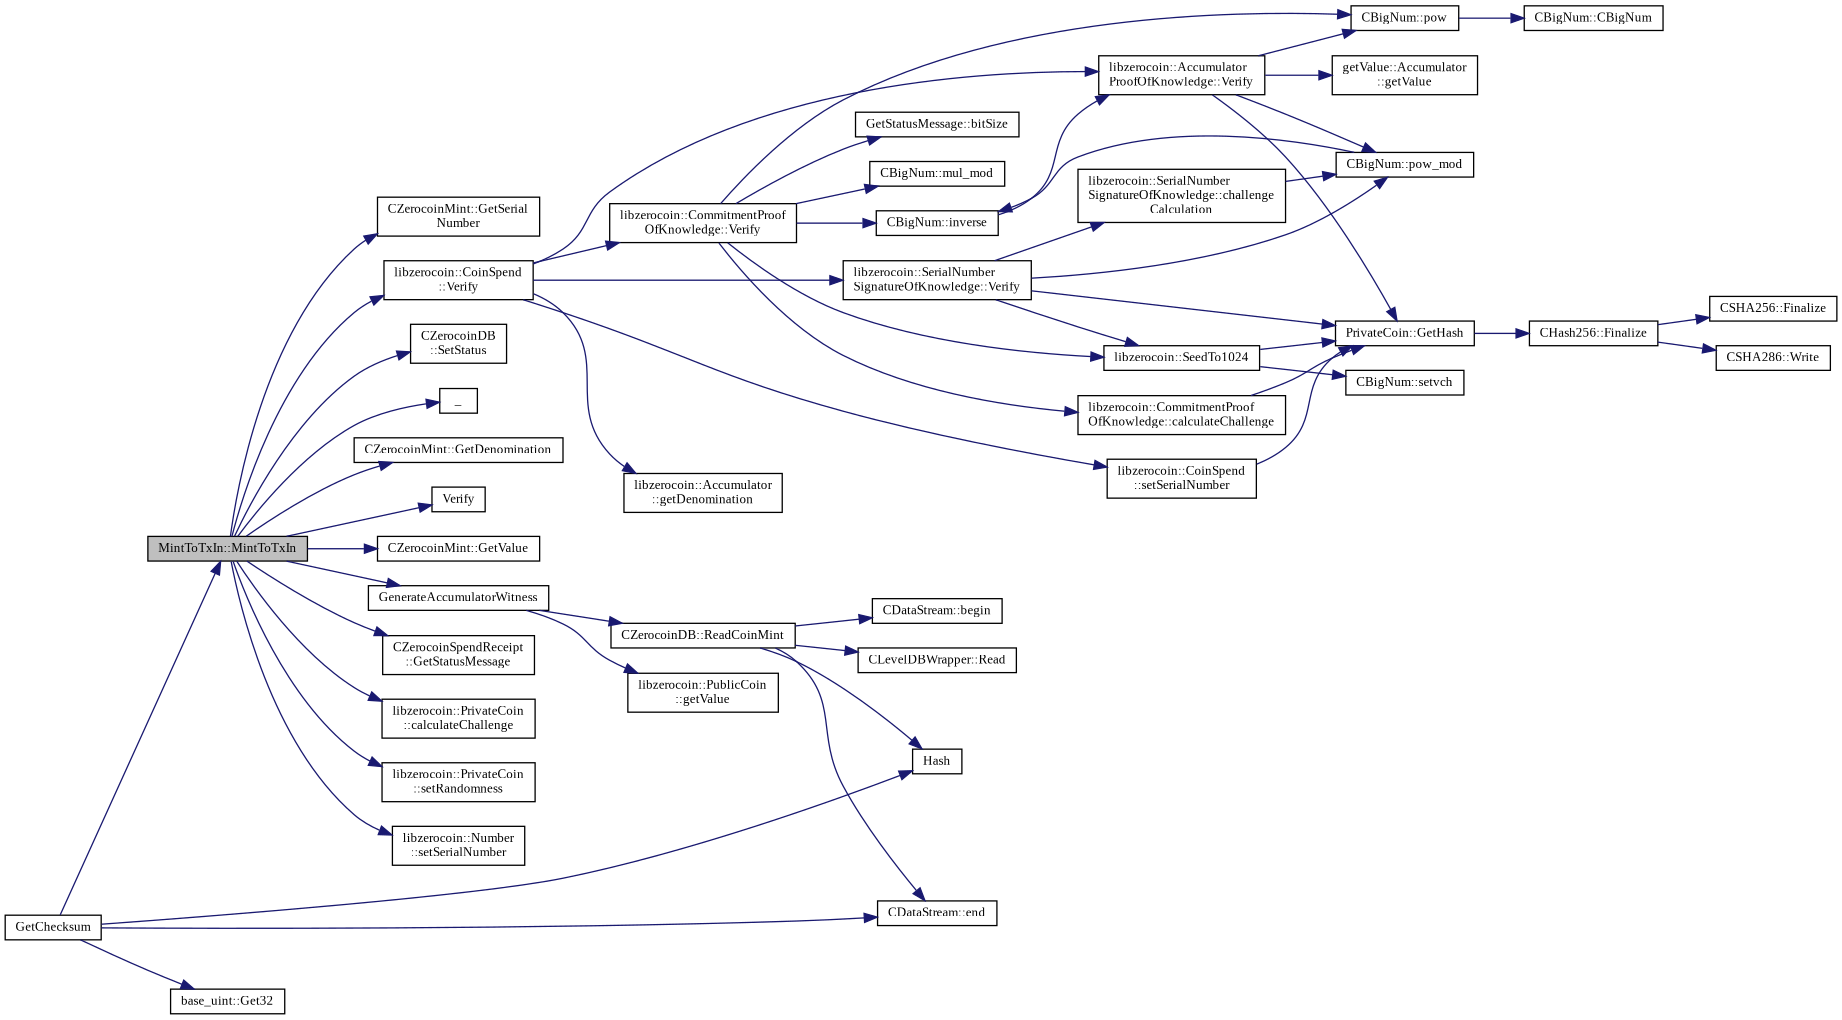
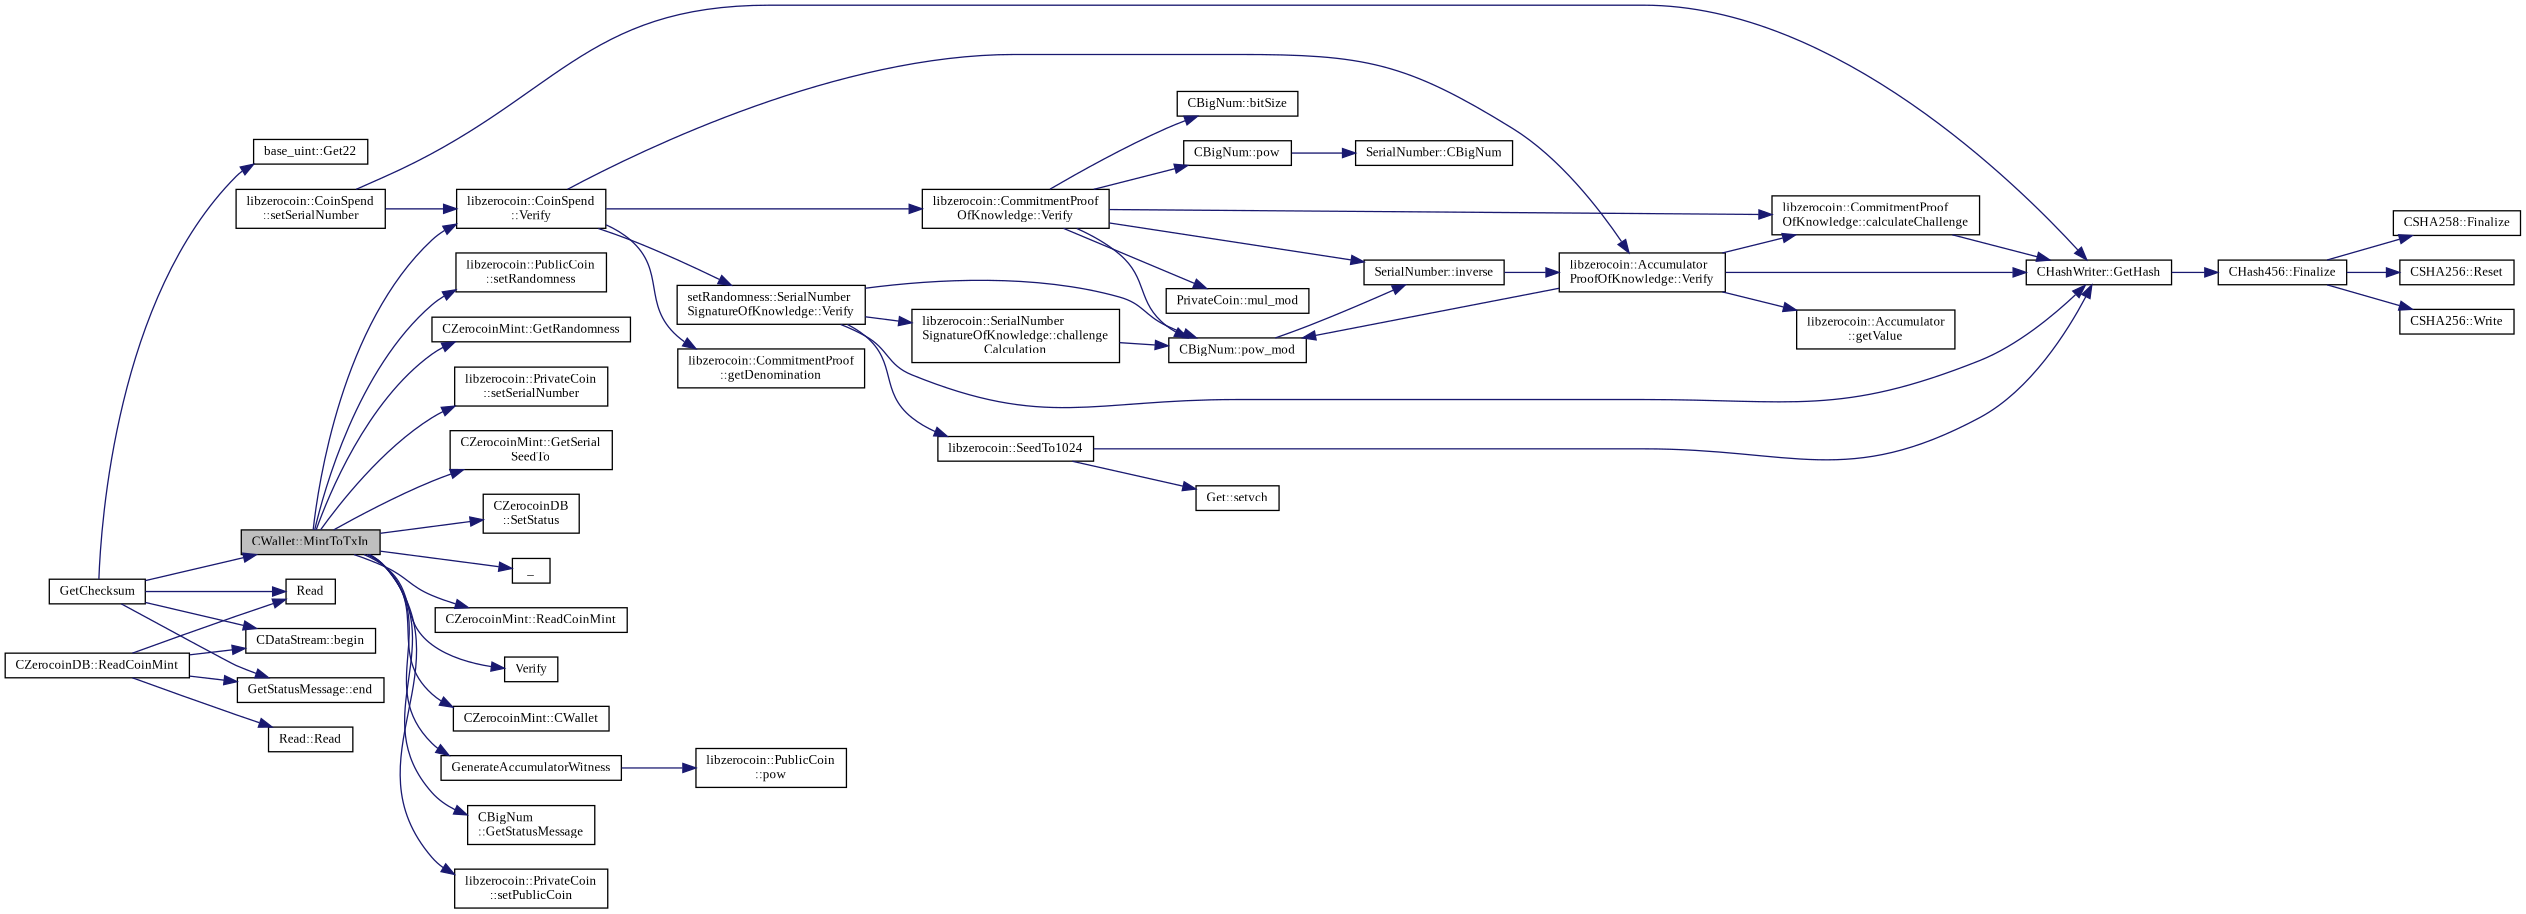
(1594, 18) -> (1434, 153)
(1301, 45) -> (1753, 245)
(1405, 75) -> (1876, 329)
(937, 125) -> (1238, 104)
(937, 174) -> (1238, 301)
(459, 217) -> (531, 450)
(937, 223) -> (1434, 272)
none -> (2457, 272)
(937, 280) -> (771, 305)
(1773, 309) -> (2457, 223)
none -> (531, 329)
(899, 330) -> (1135, 273)
(1405, 333) -> (2099, 272)
(1594, 333) -> (2282, 272)
(1773, 358) -> (2457, 322)
(1405, 383) -> (1238, 498)
(804, 400) -> (415, 209)
(459, 450) -> (531, 620)
(703, 493) -> (771, 368)
(228, 549) -> (311, 542)
(459, 549) -> (531, 719)
none -> (194, 614)
(574, 616) -> none
(459, 655) -> (531, 825)
(937, 660) -> (311, 739)
(703, 693) -> (771, 768)
(459, 719) -> (531, 889)
(937, 761) -> (311, 592)
(459, 782) -> (531, 272)
(459, 846) -> (531, 387)
(937, 913) -> (311, 690)
(228, 1001) -> (311, 152)
